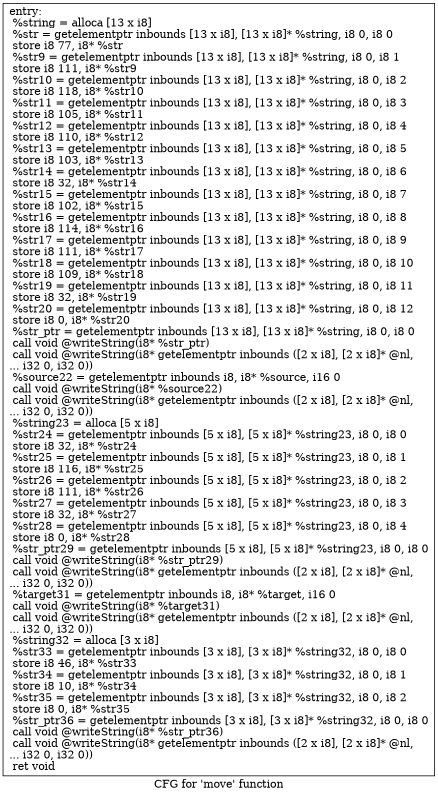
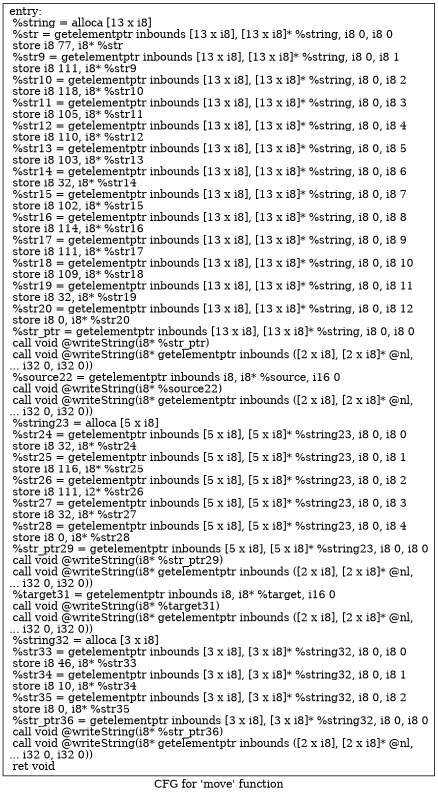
(77, 492) -> (77, 492)
